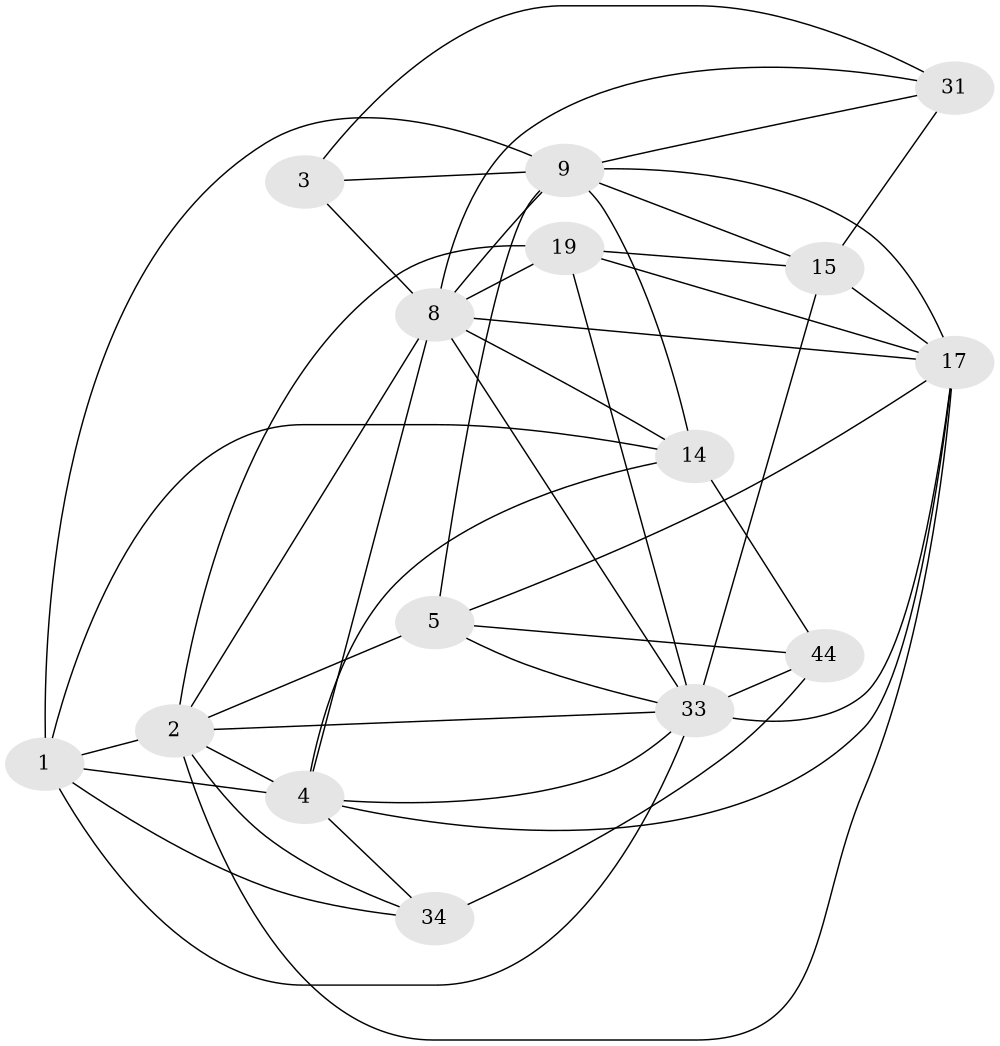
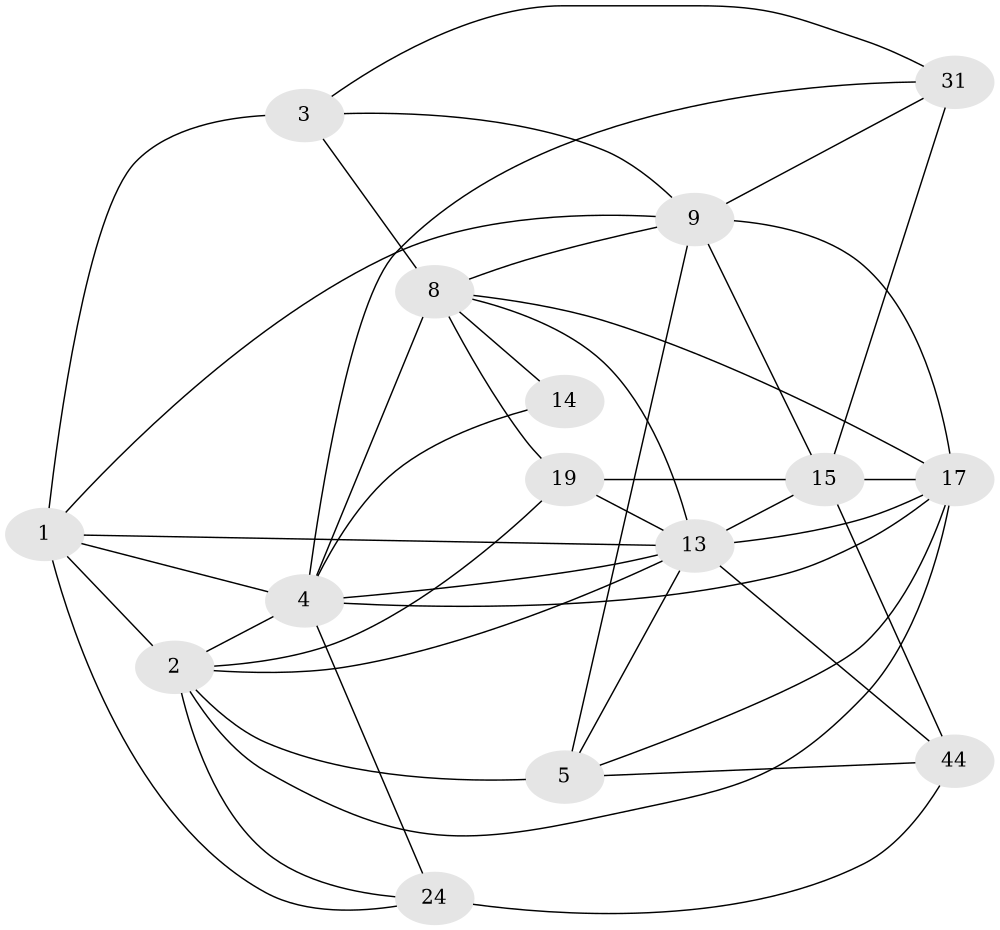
(626, 85) -> (485, 185)
(650, 306) -> none
(760, 306) -> none
(248, 435) -> (93, 262)
(305, 523) -> none
(760, 556) -> (892, 626)
(695, 711) -> (695, 546)
(435, 919) -> (435, 898)
